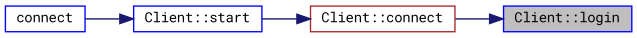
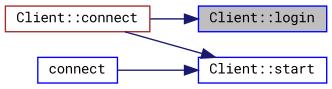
(279, 19) -> (164, 43)
